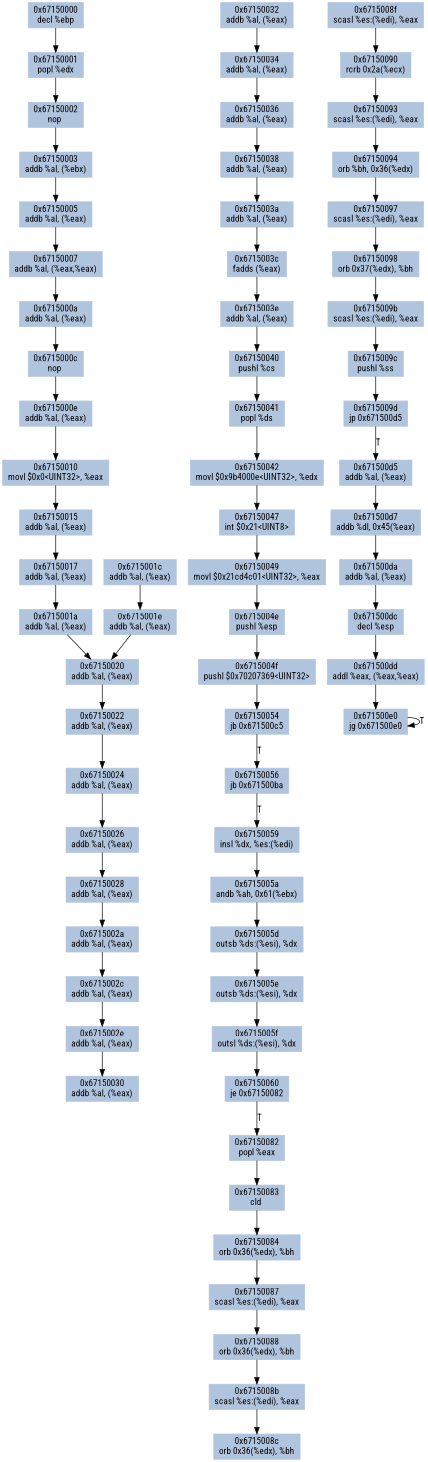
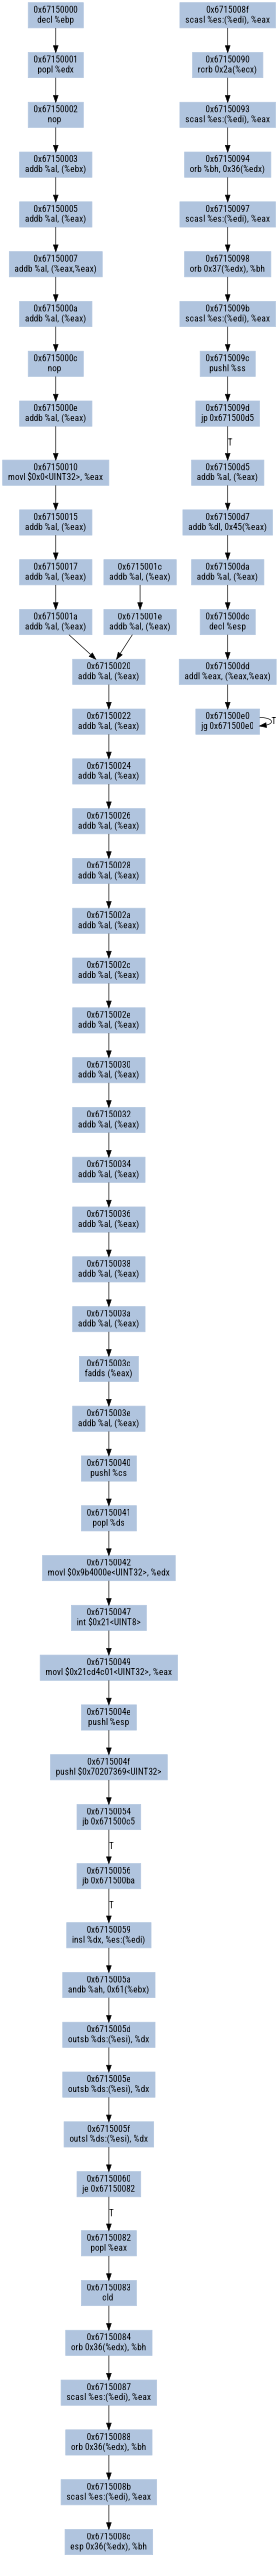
none -> (109, 1092)
(257, 1447) -> (109, 2542)
